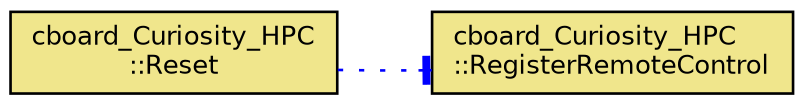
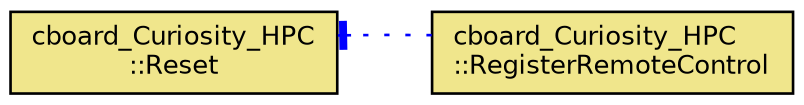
(378, 70) -> (392, 35)
